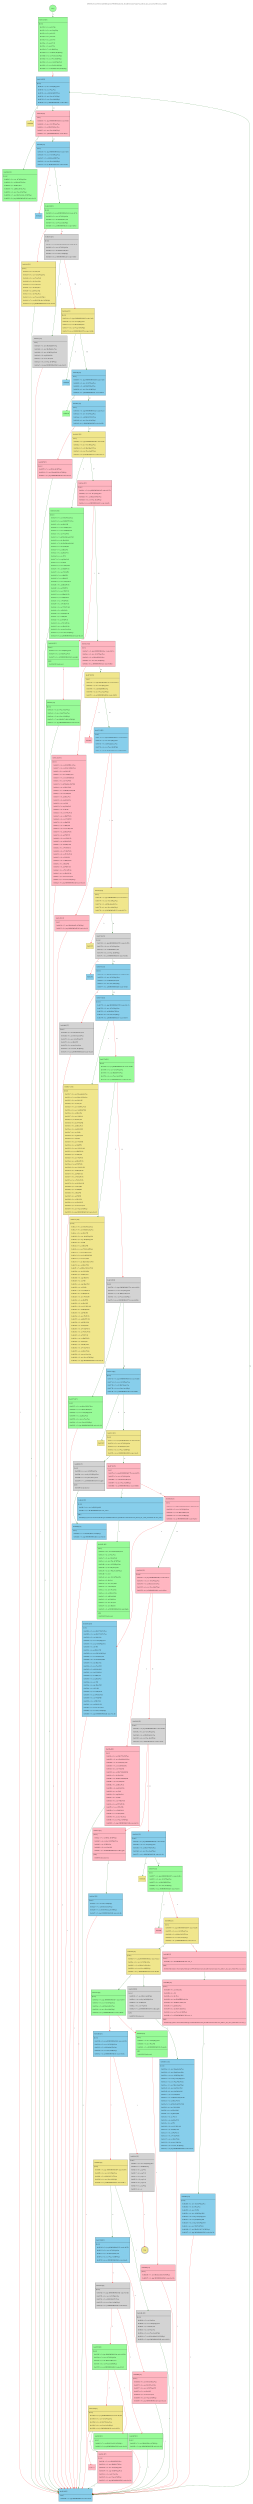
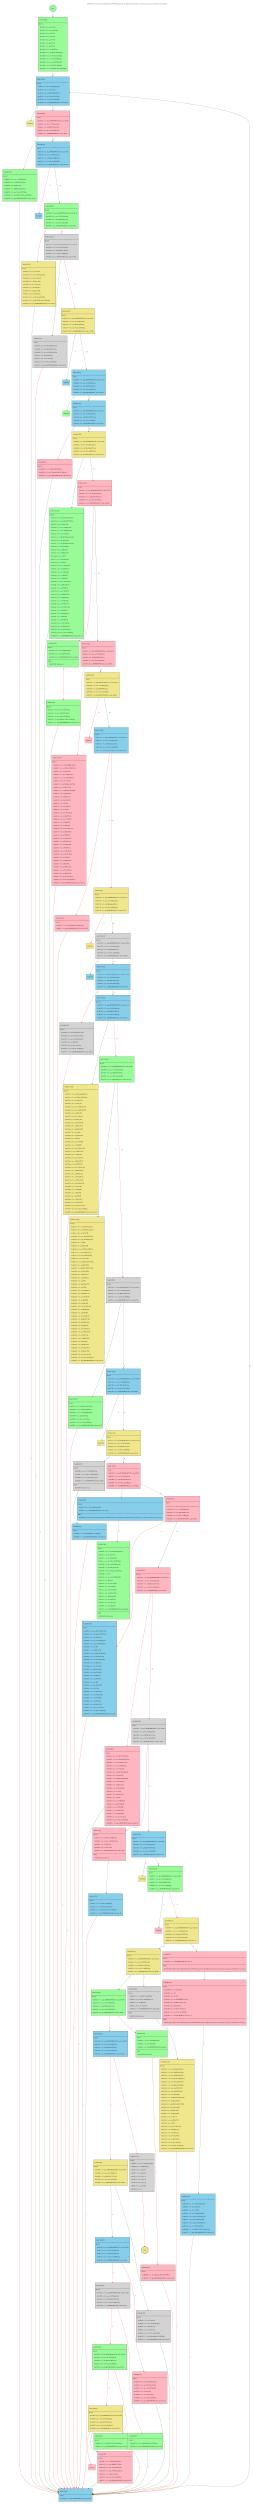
(177, 2105) -> (177, 2105)
